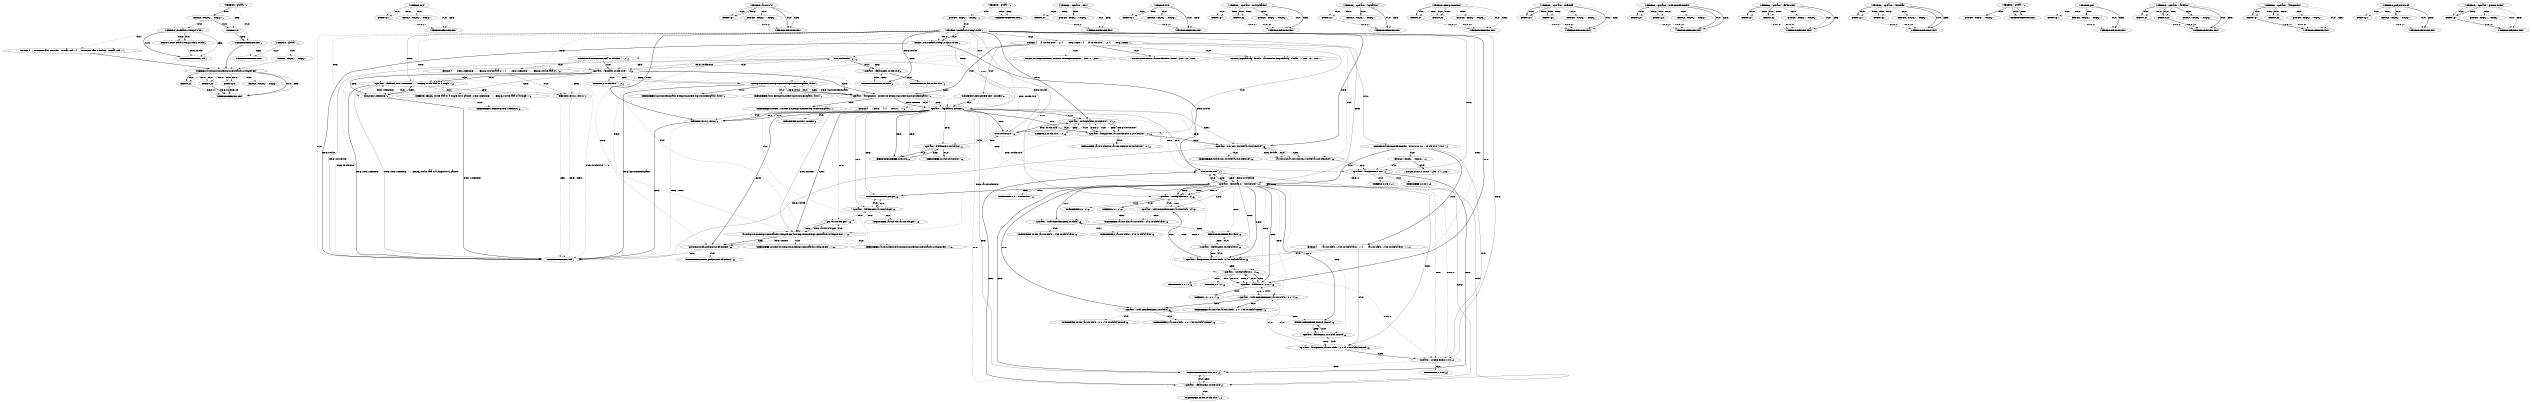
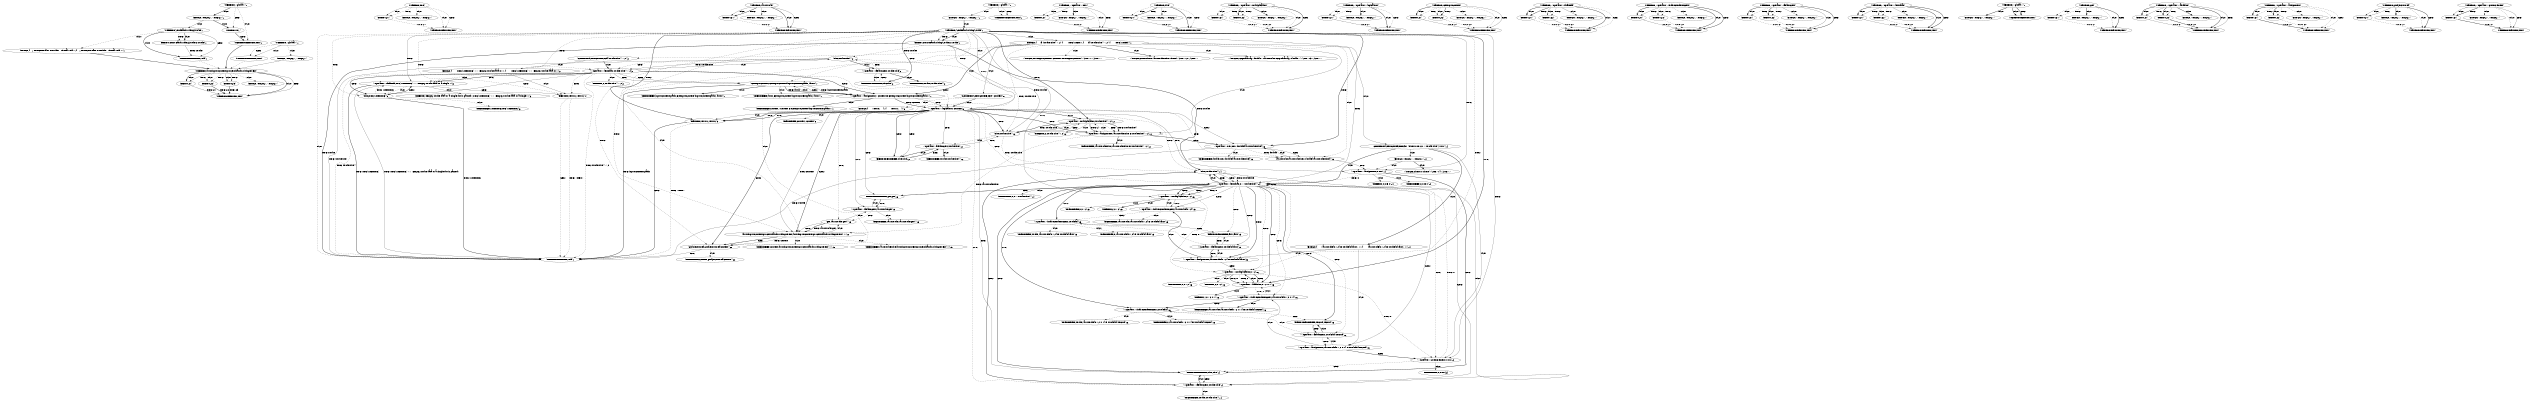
(1259, 222) -> (1259, 222)
